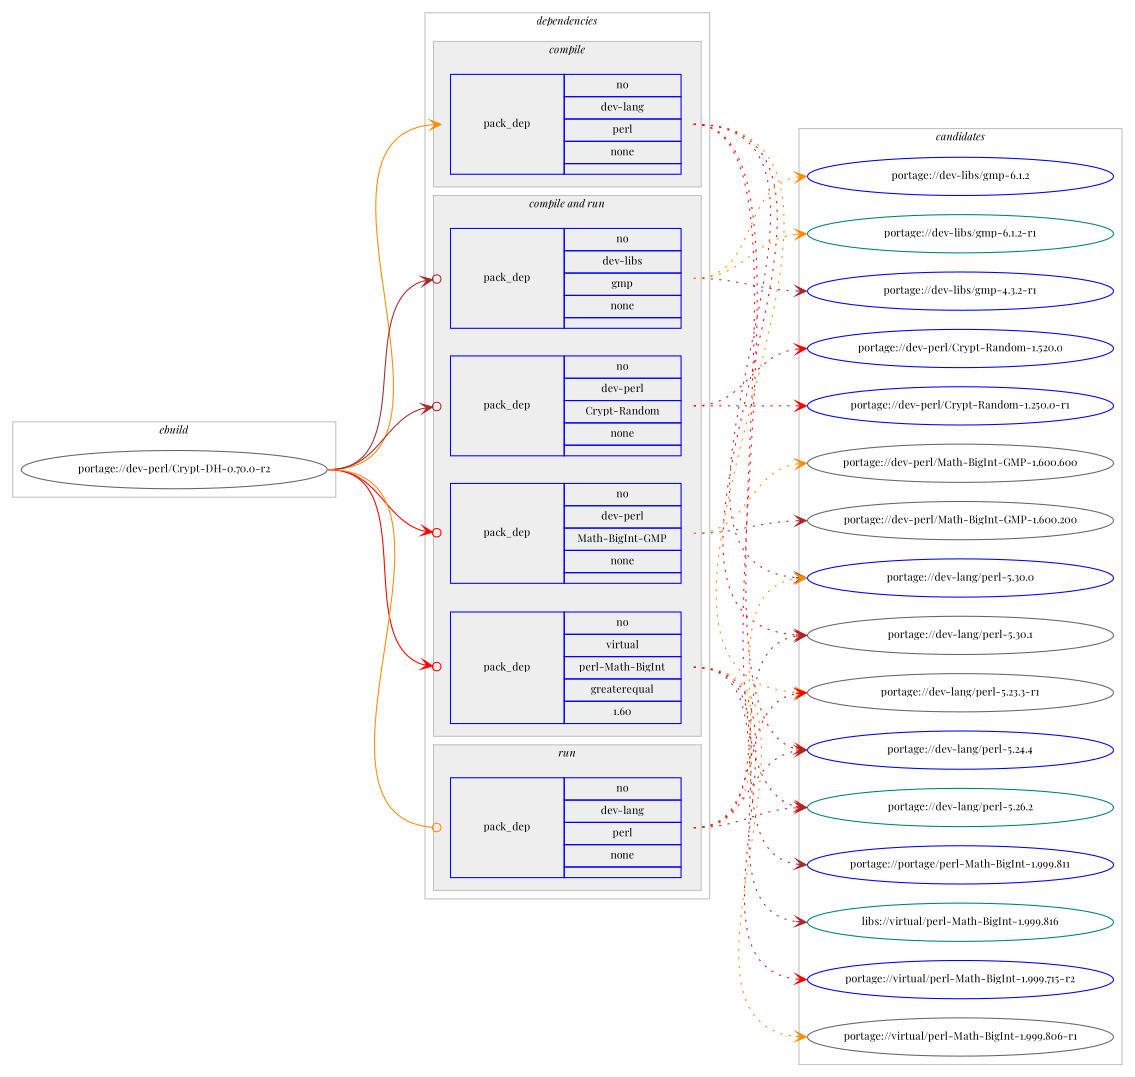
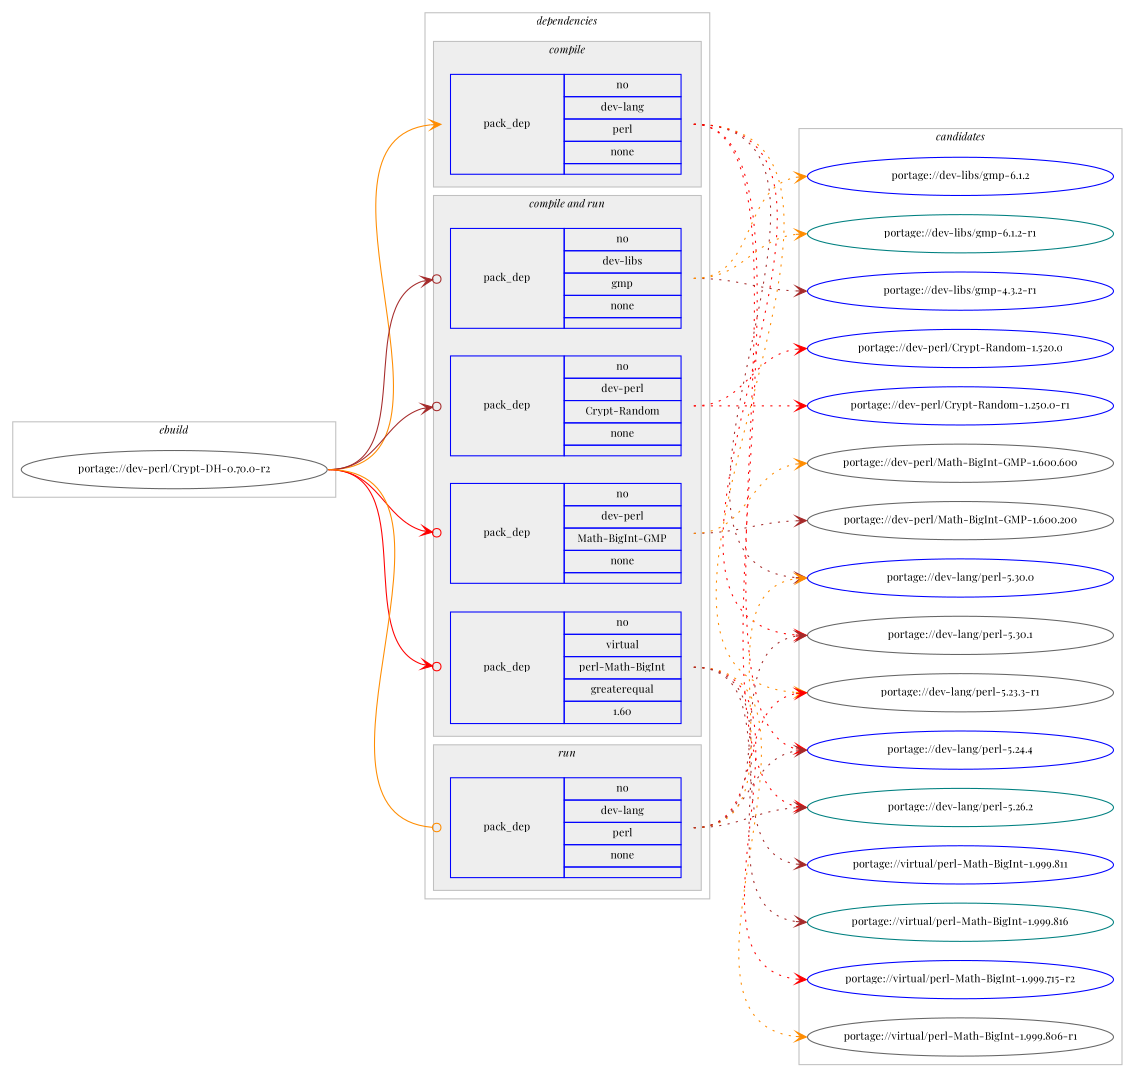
(960, 865) -> (960, 865)
(960, 922) -> (960, 922)
